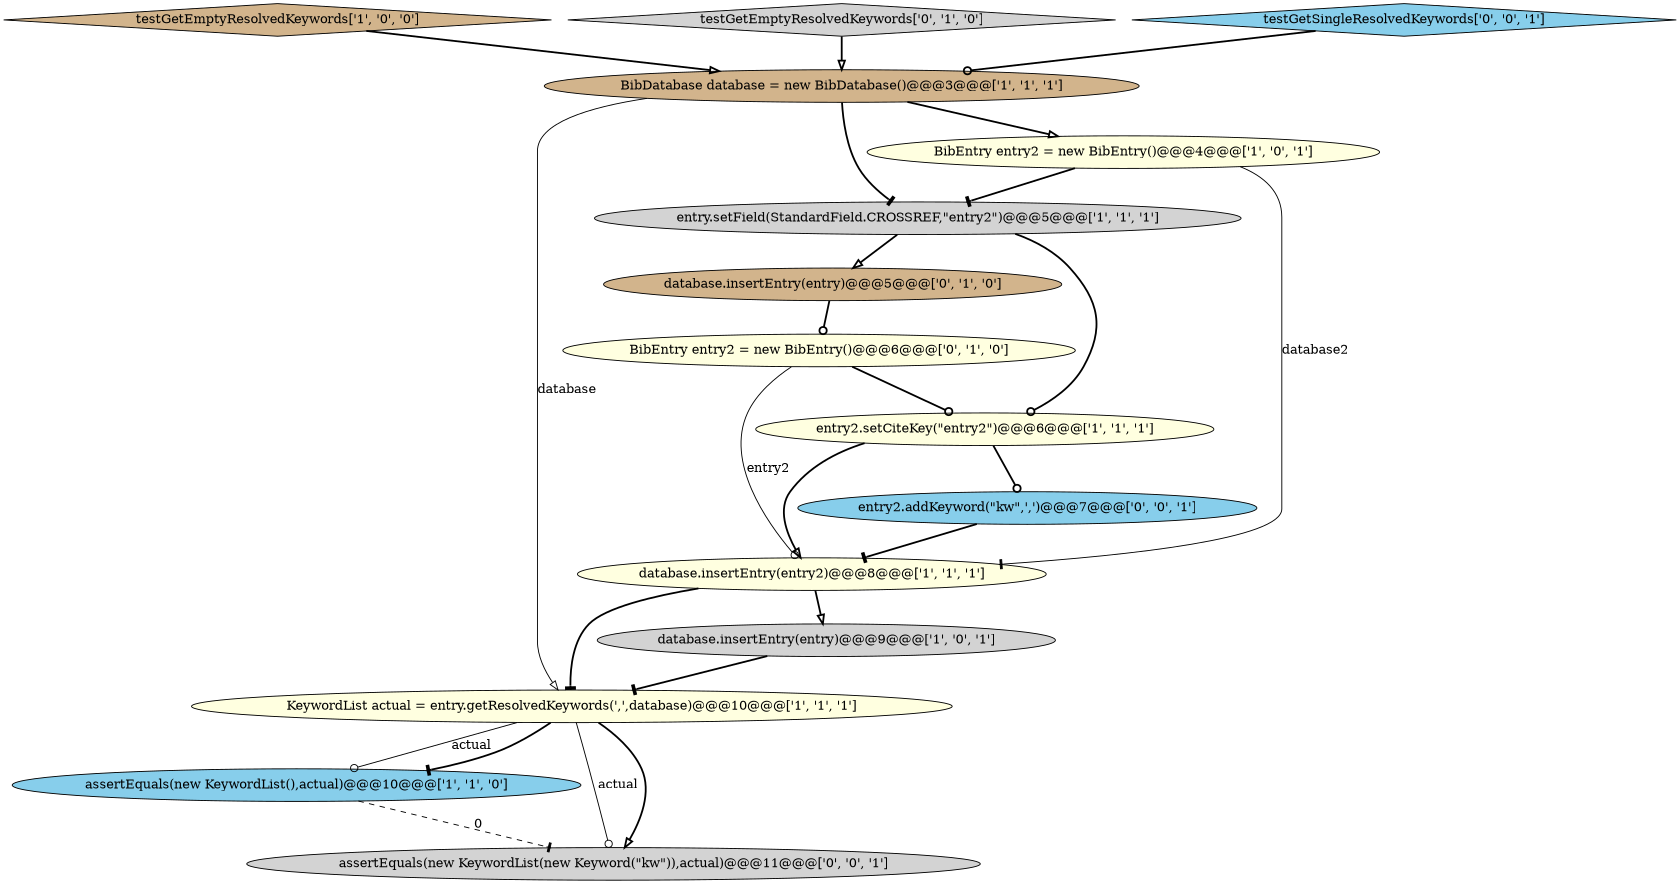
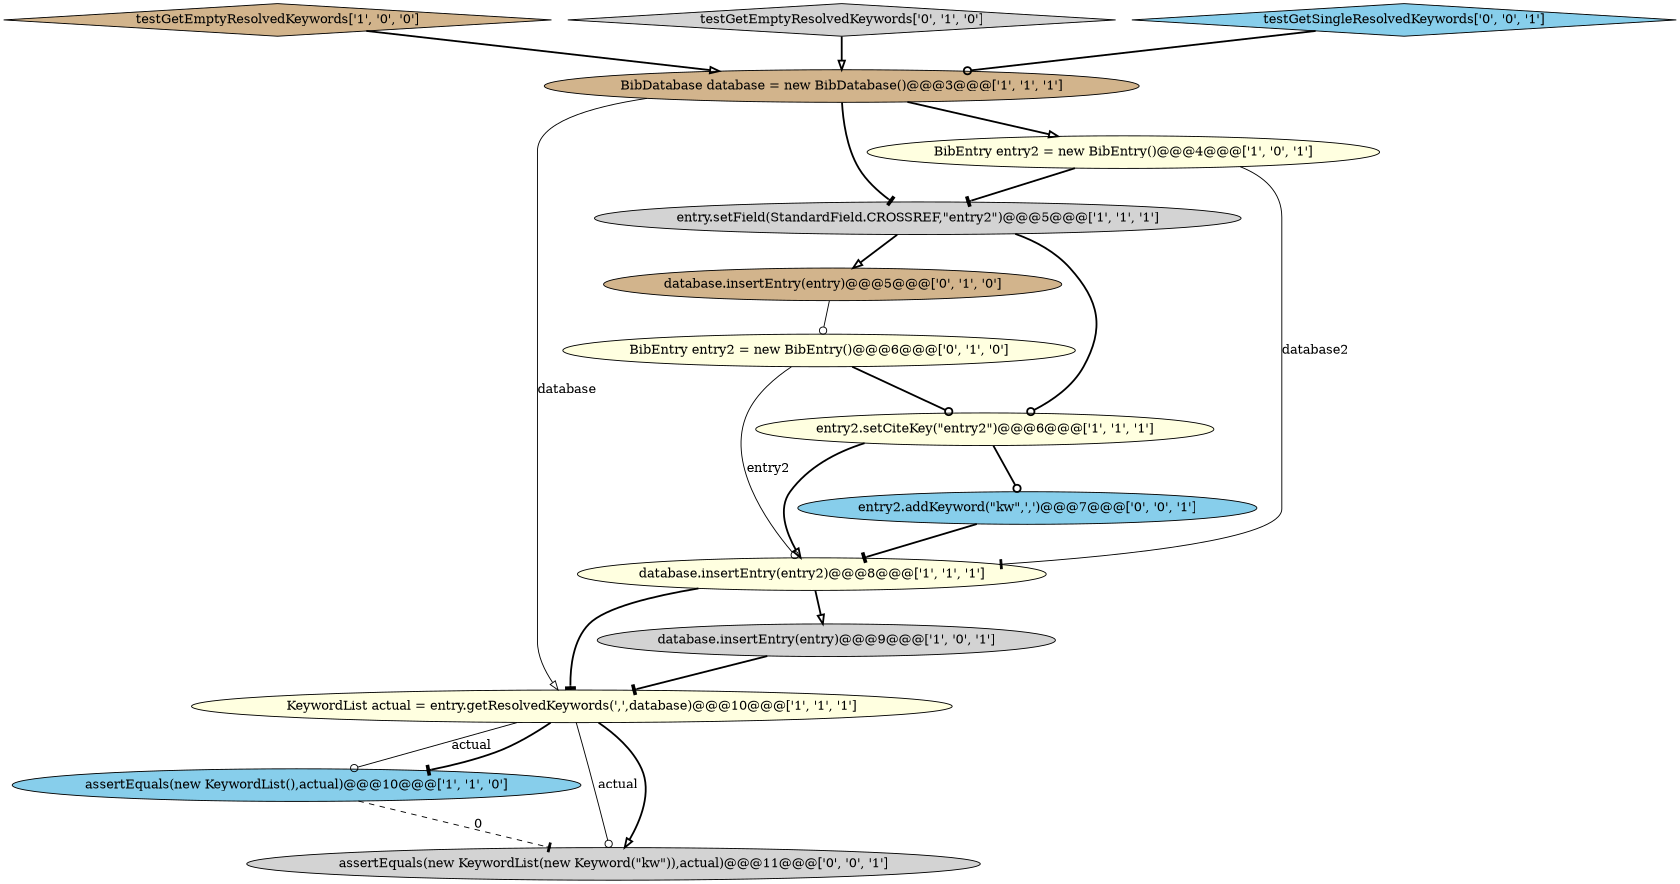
(827, 314) -> (827, 314)
